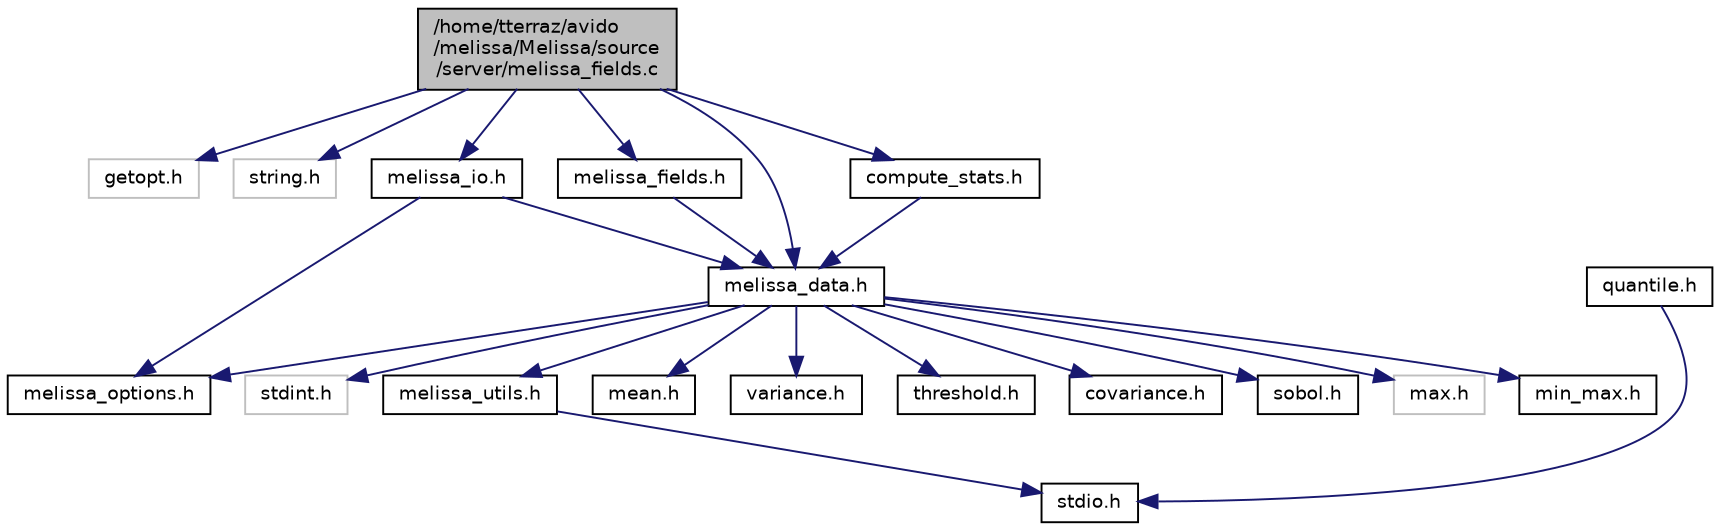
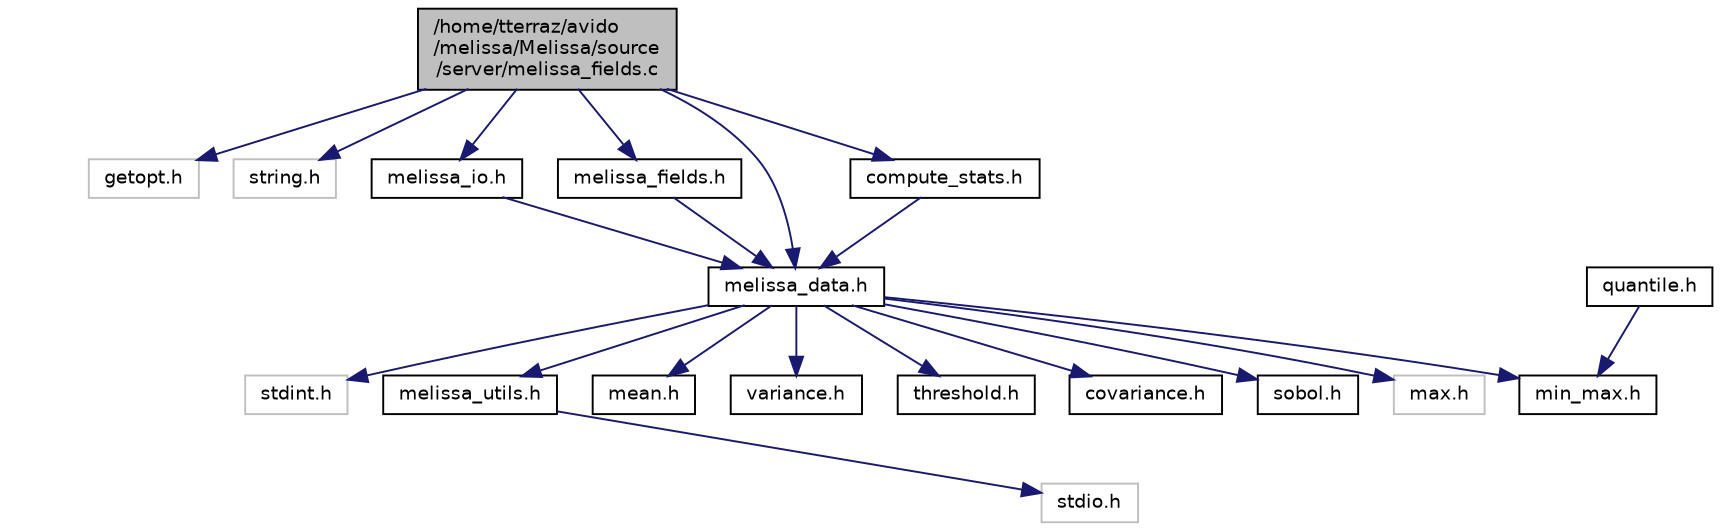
(109, 395) -> none
(1481, 481) -> (1624, 332)
(1090, 503) -> (1090, 503)
